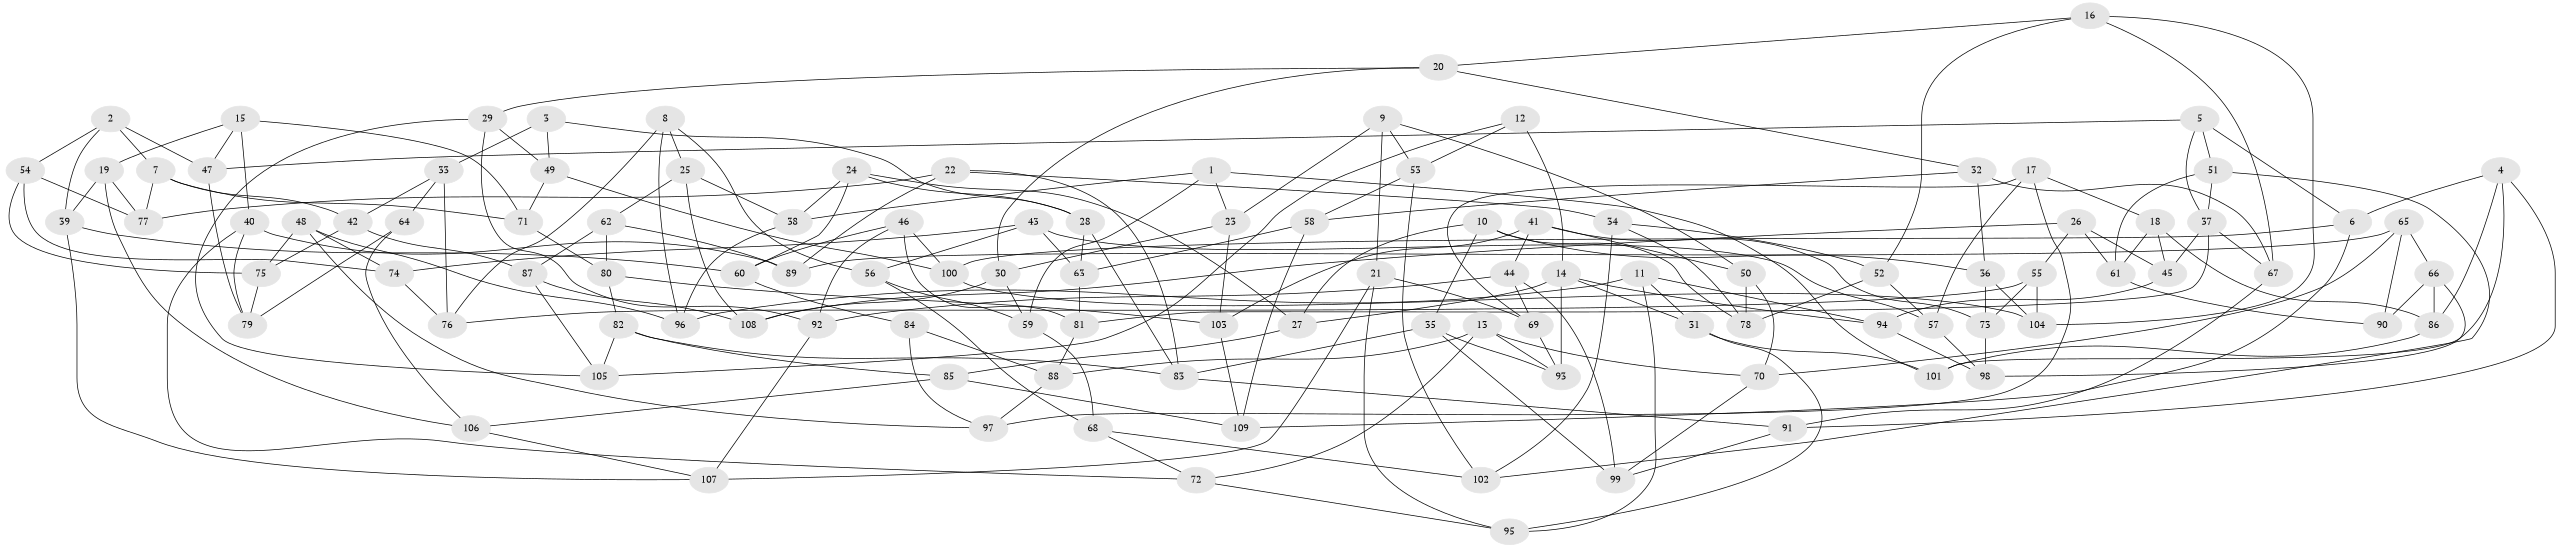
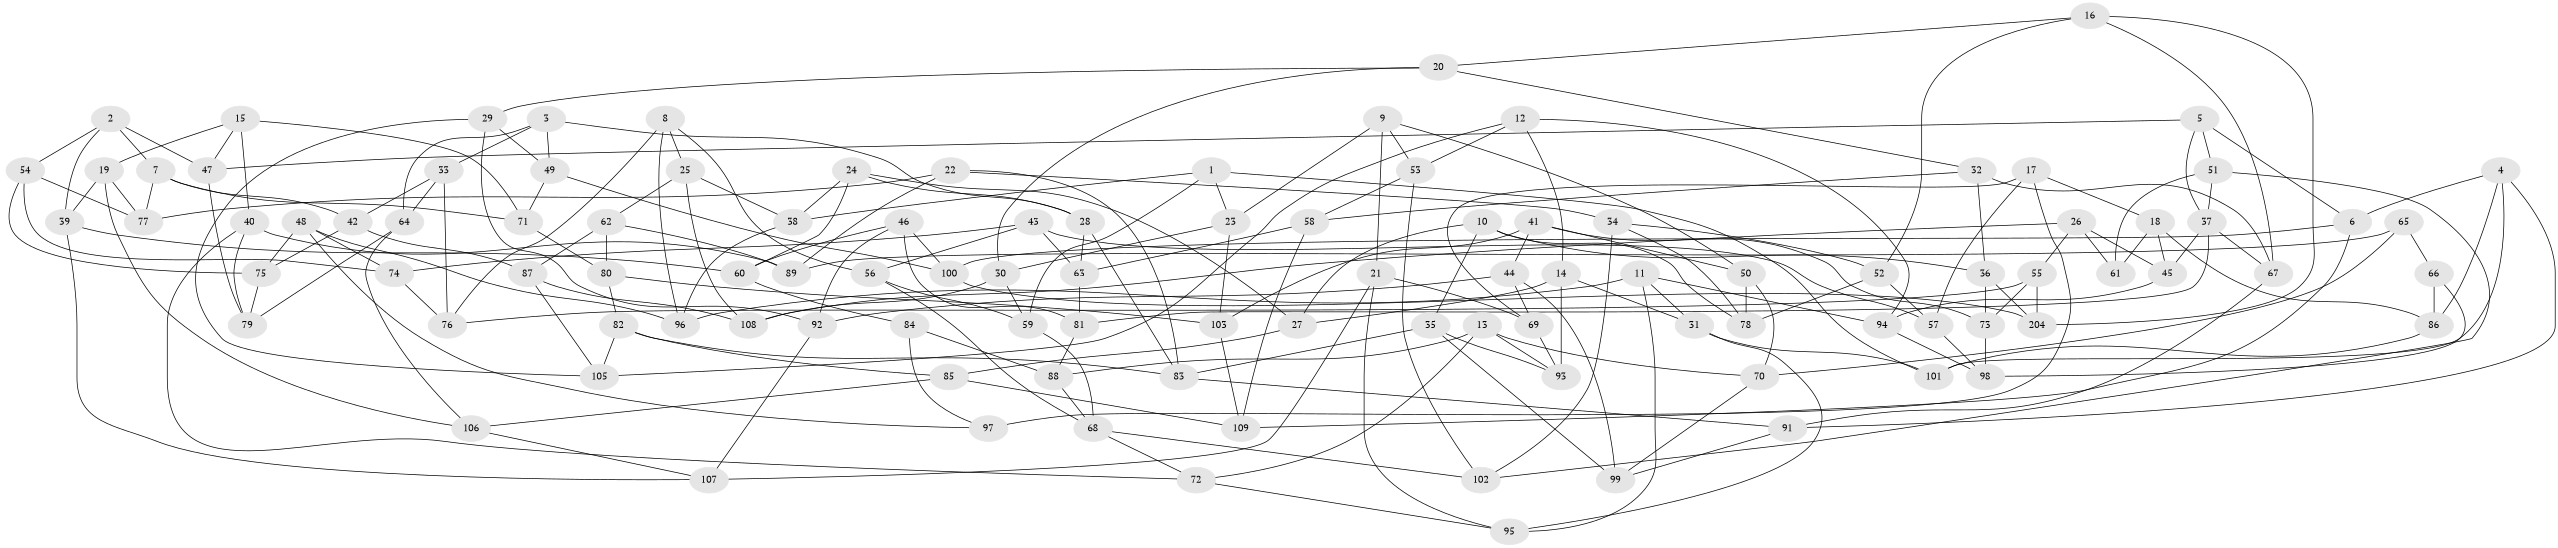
none -> (445, 141)
(1699, 301) -> (1768, 158)
(2037, 325) -> (2037, 325)
(2382, 325) -> none
(1021, 403) -> (1075, 404)
